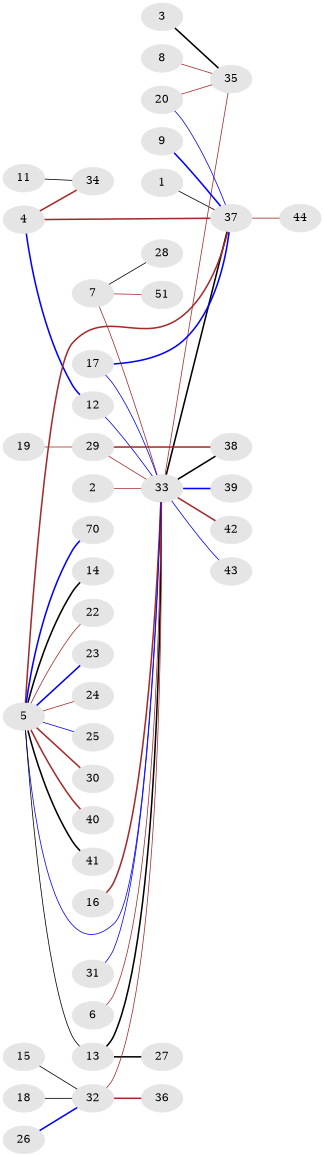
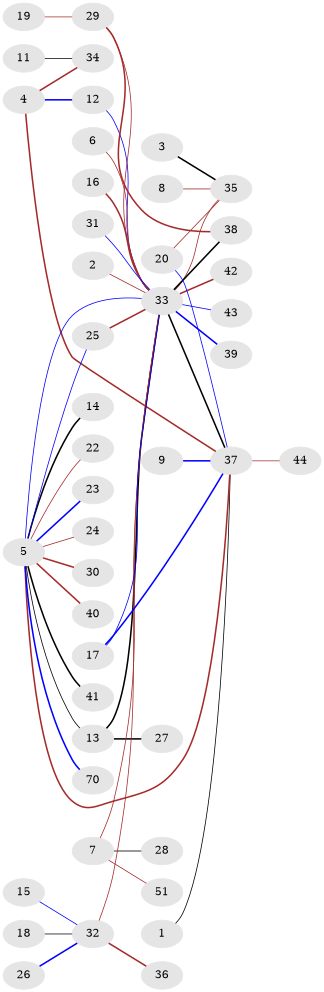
none -> (128, 319)
(58, 1078) -> (58, 913)
